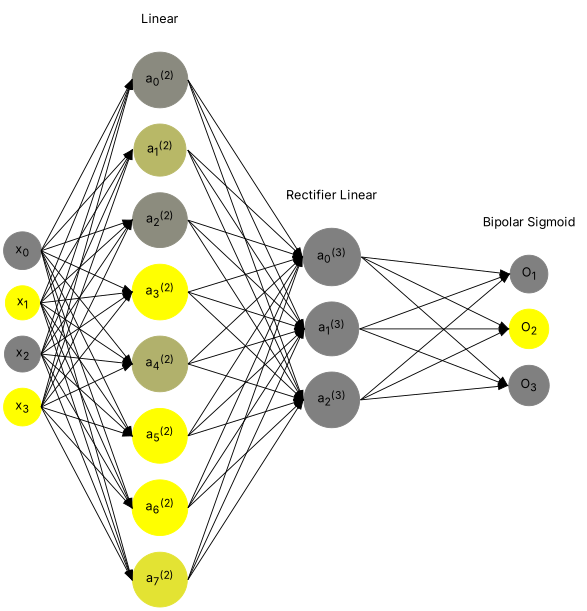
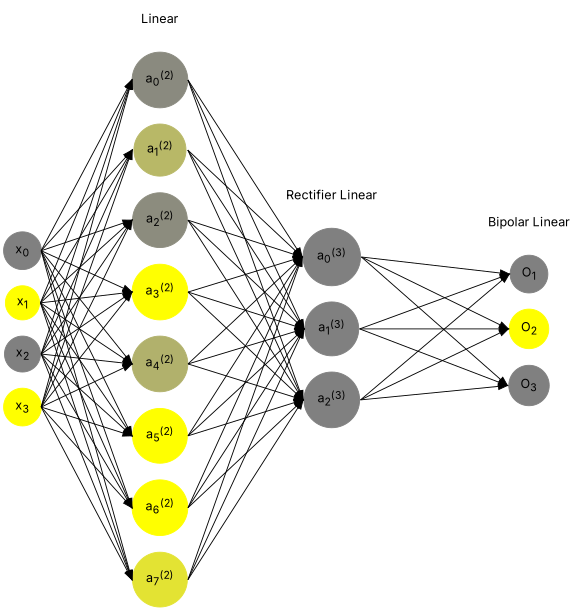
(529, 223) -> (529, 223)
